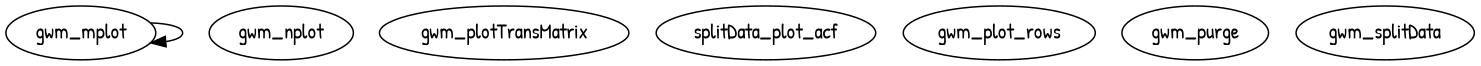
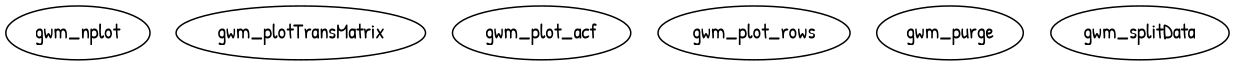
(81, 33) -> none
(766, 33) -> (542, 33)
